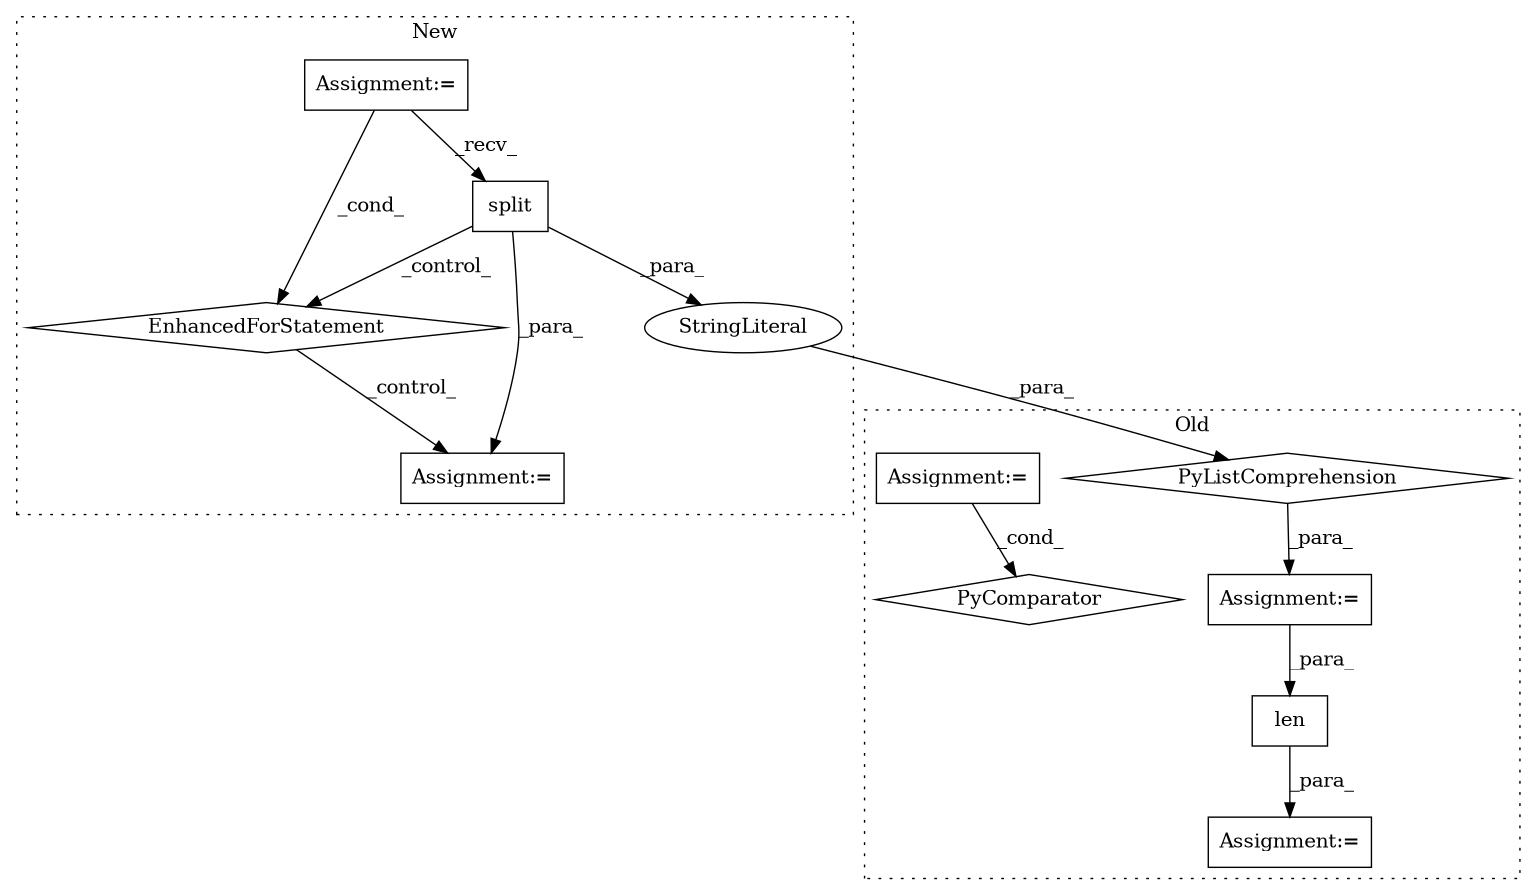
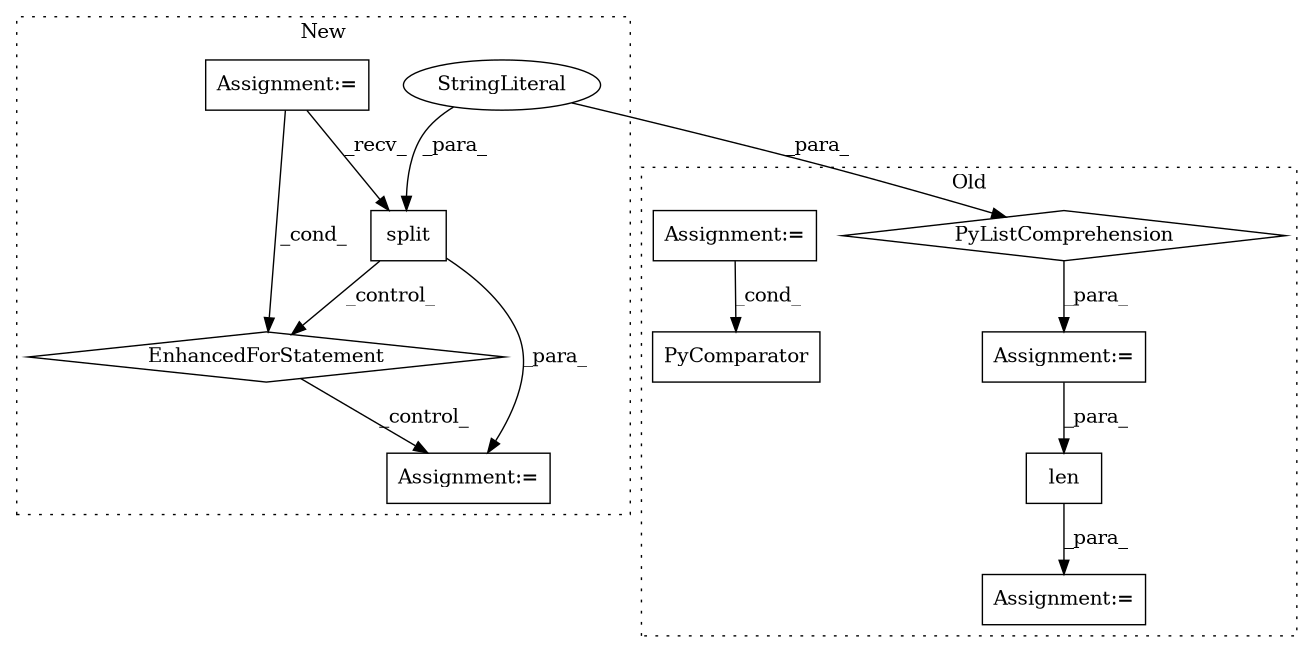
(618, 263) -> (417, 145)
(1029, 600) -> (736, 357)
